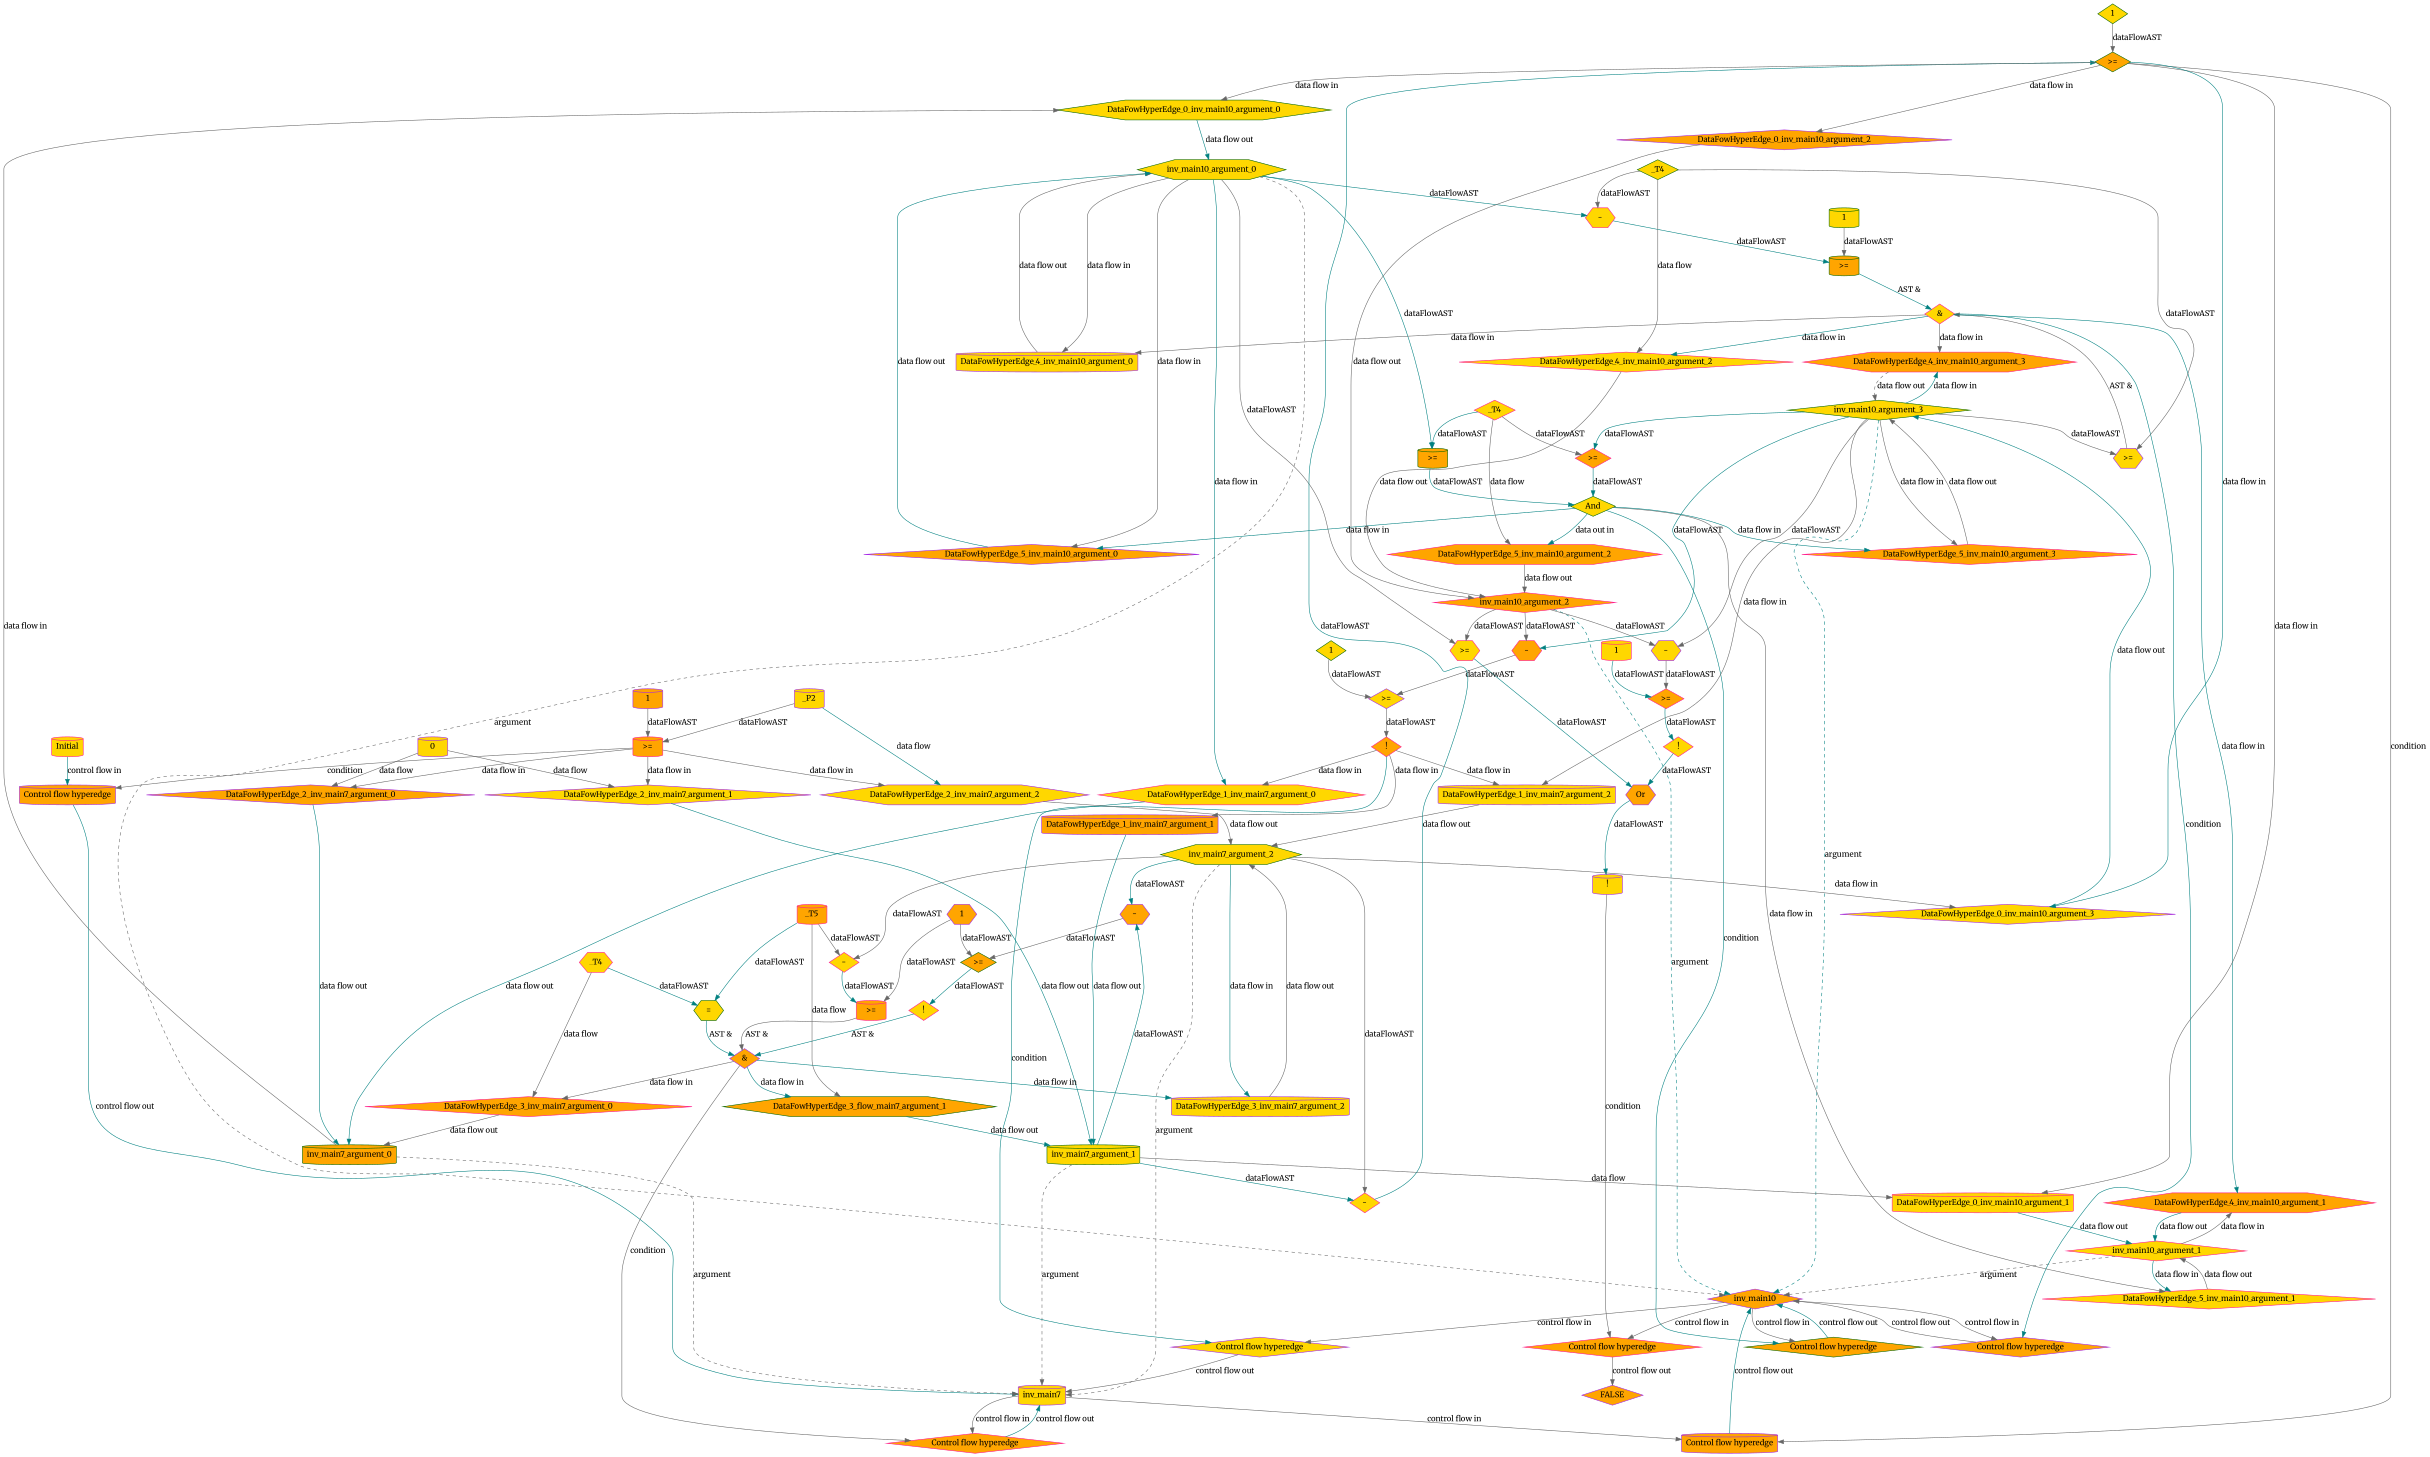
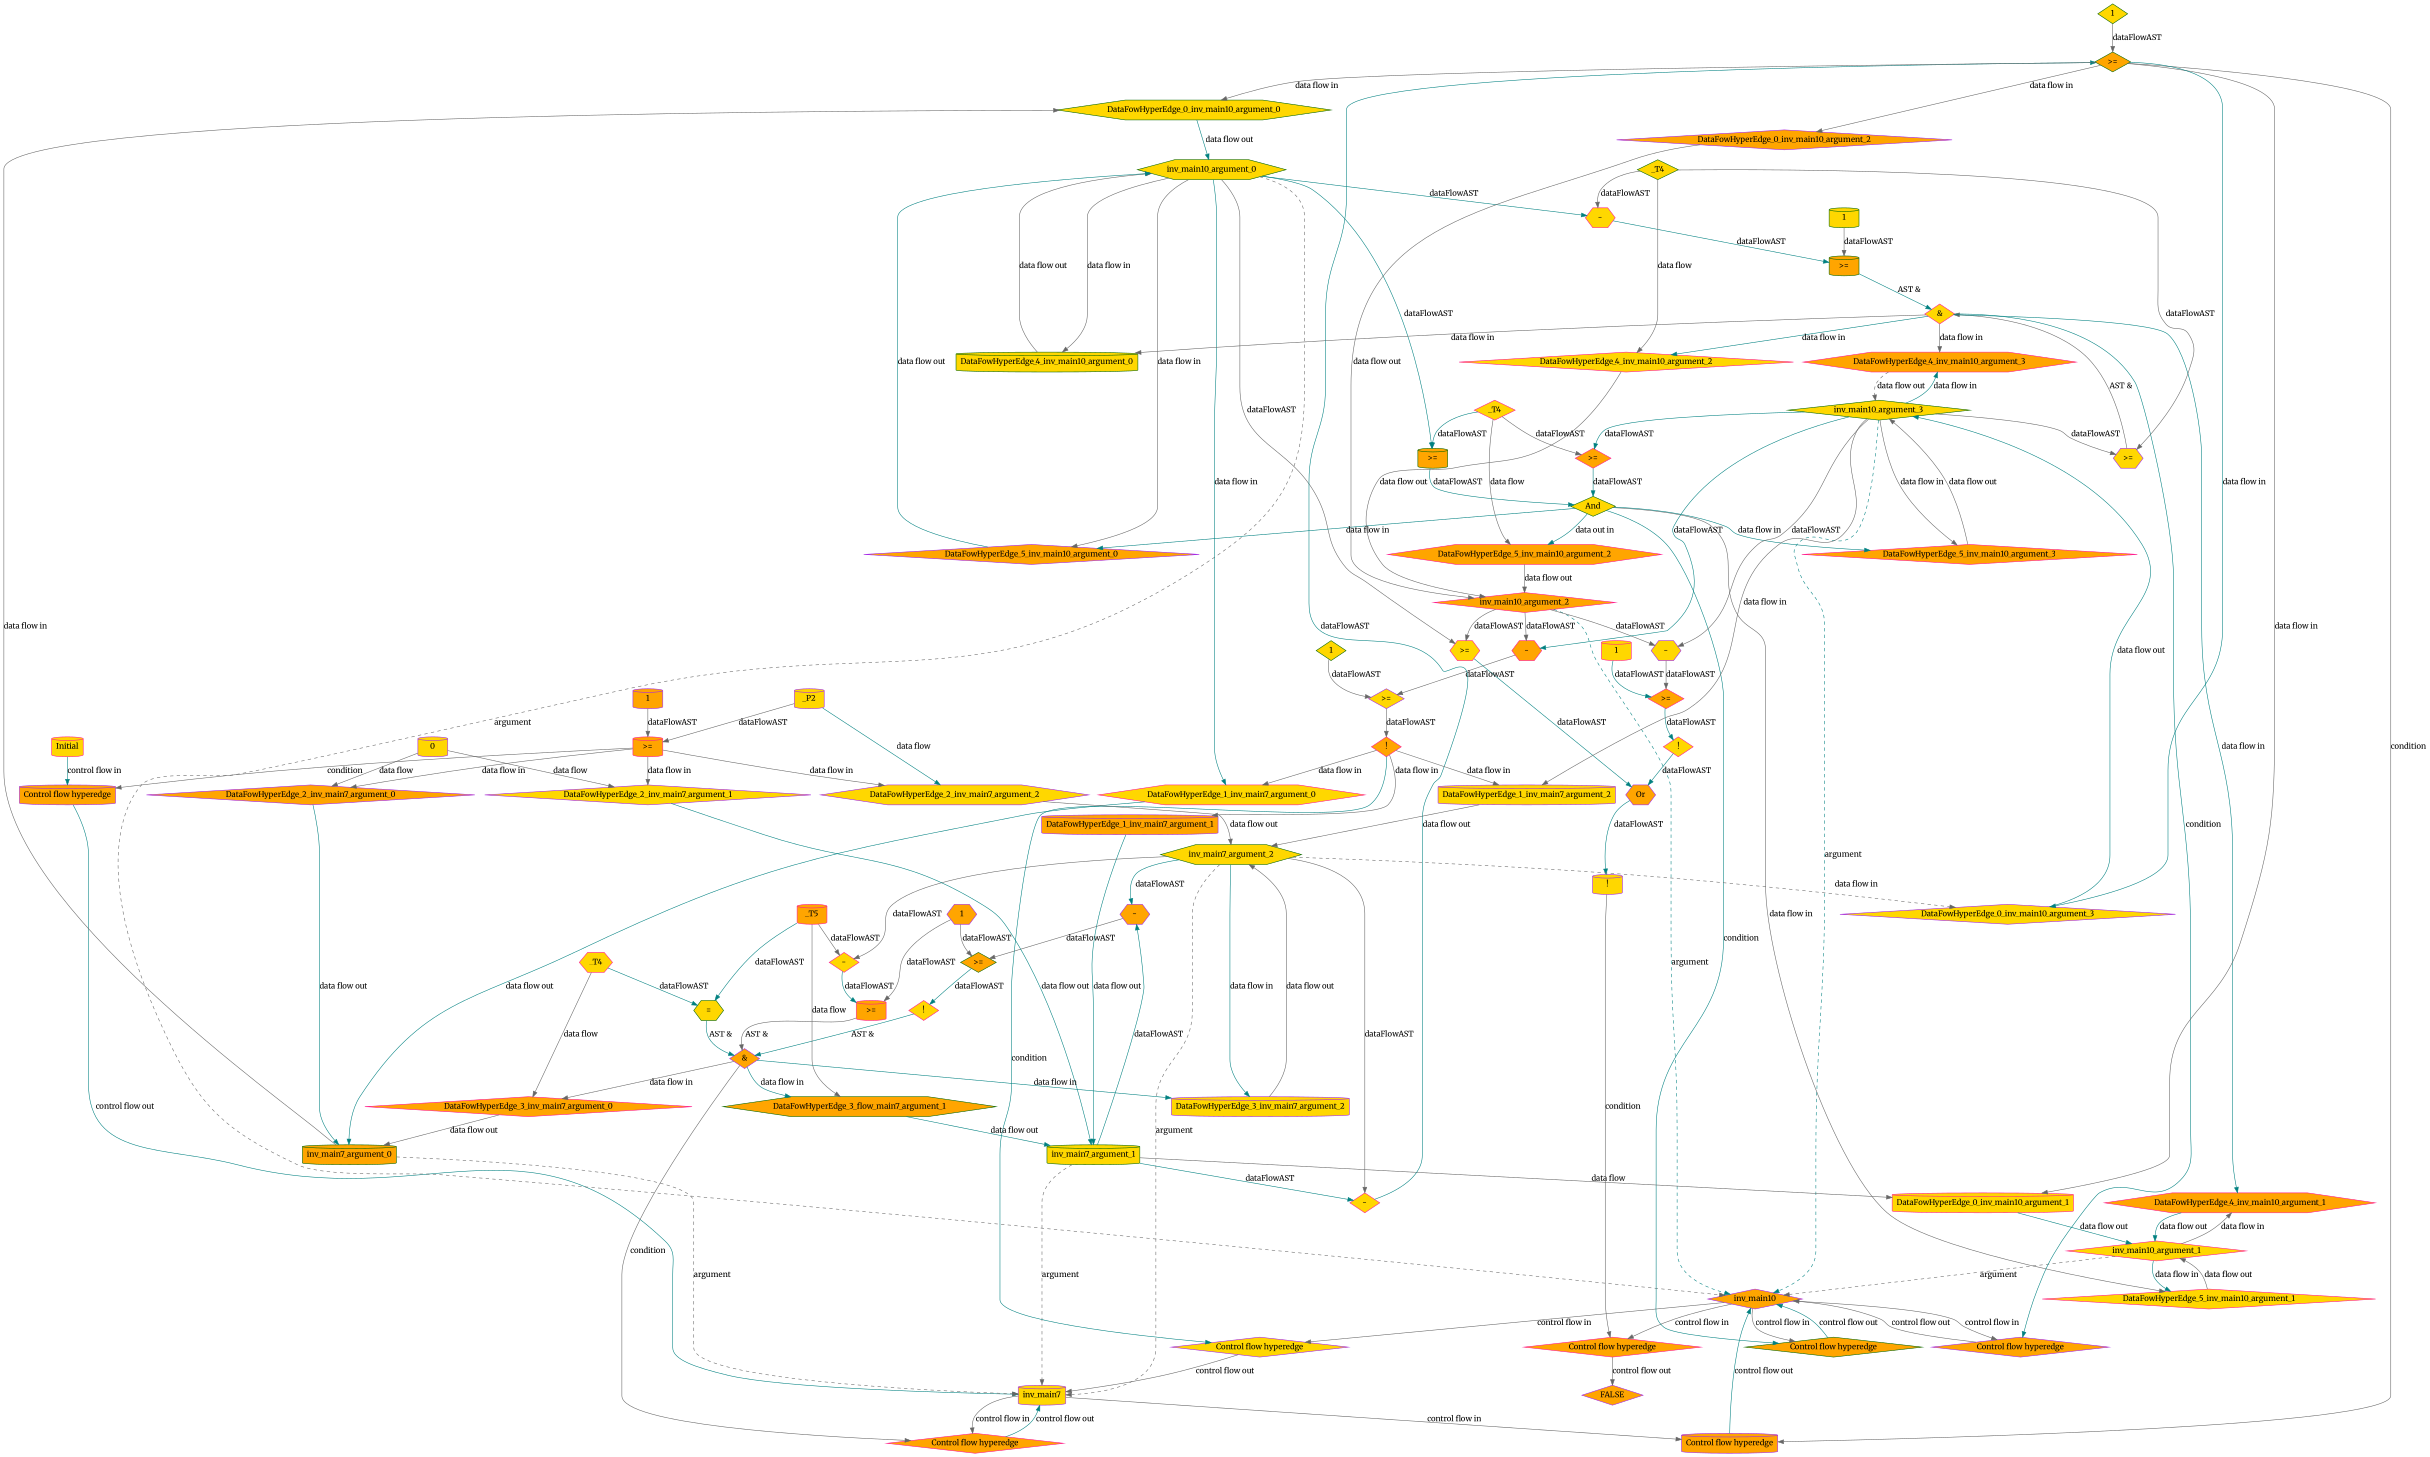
(1047, 362) -> (1047, 362)
(1622, 874) -> (1622, 874)
